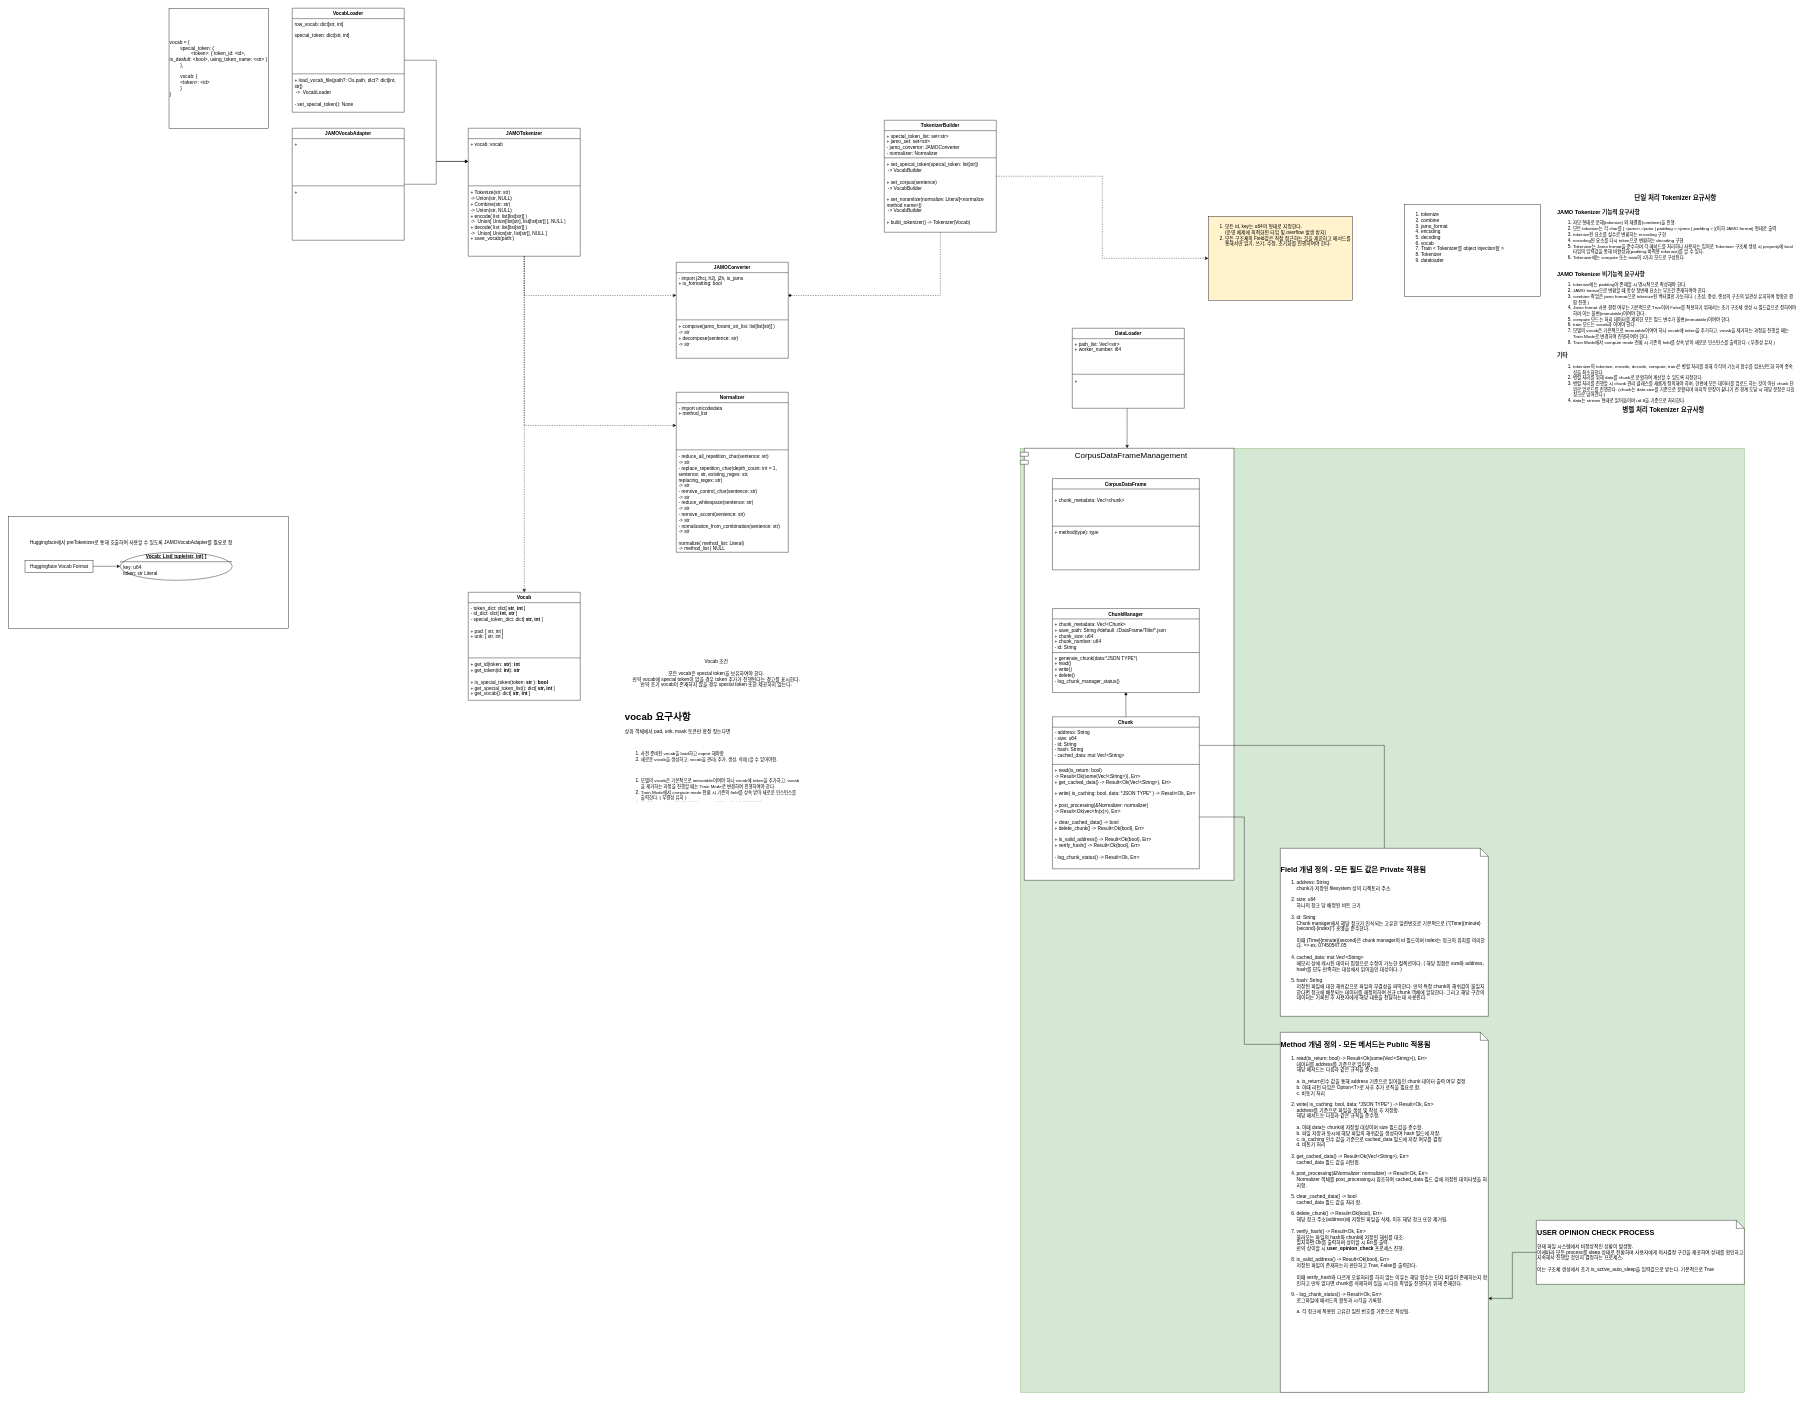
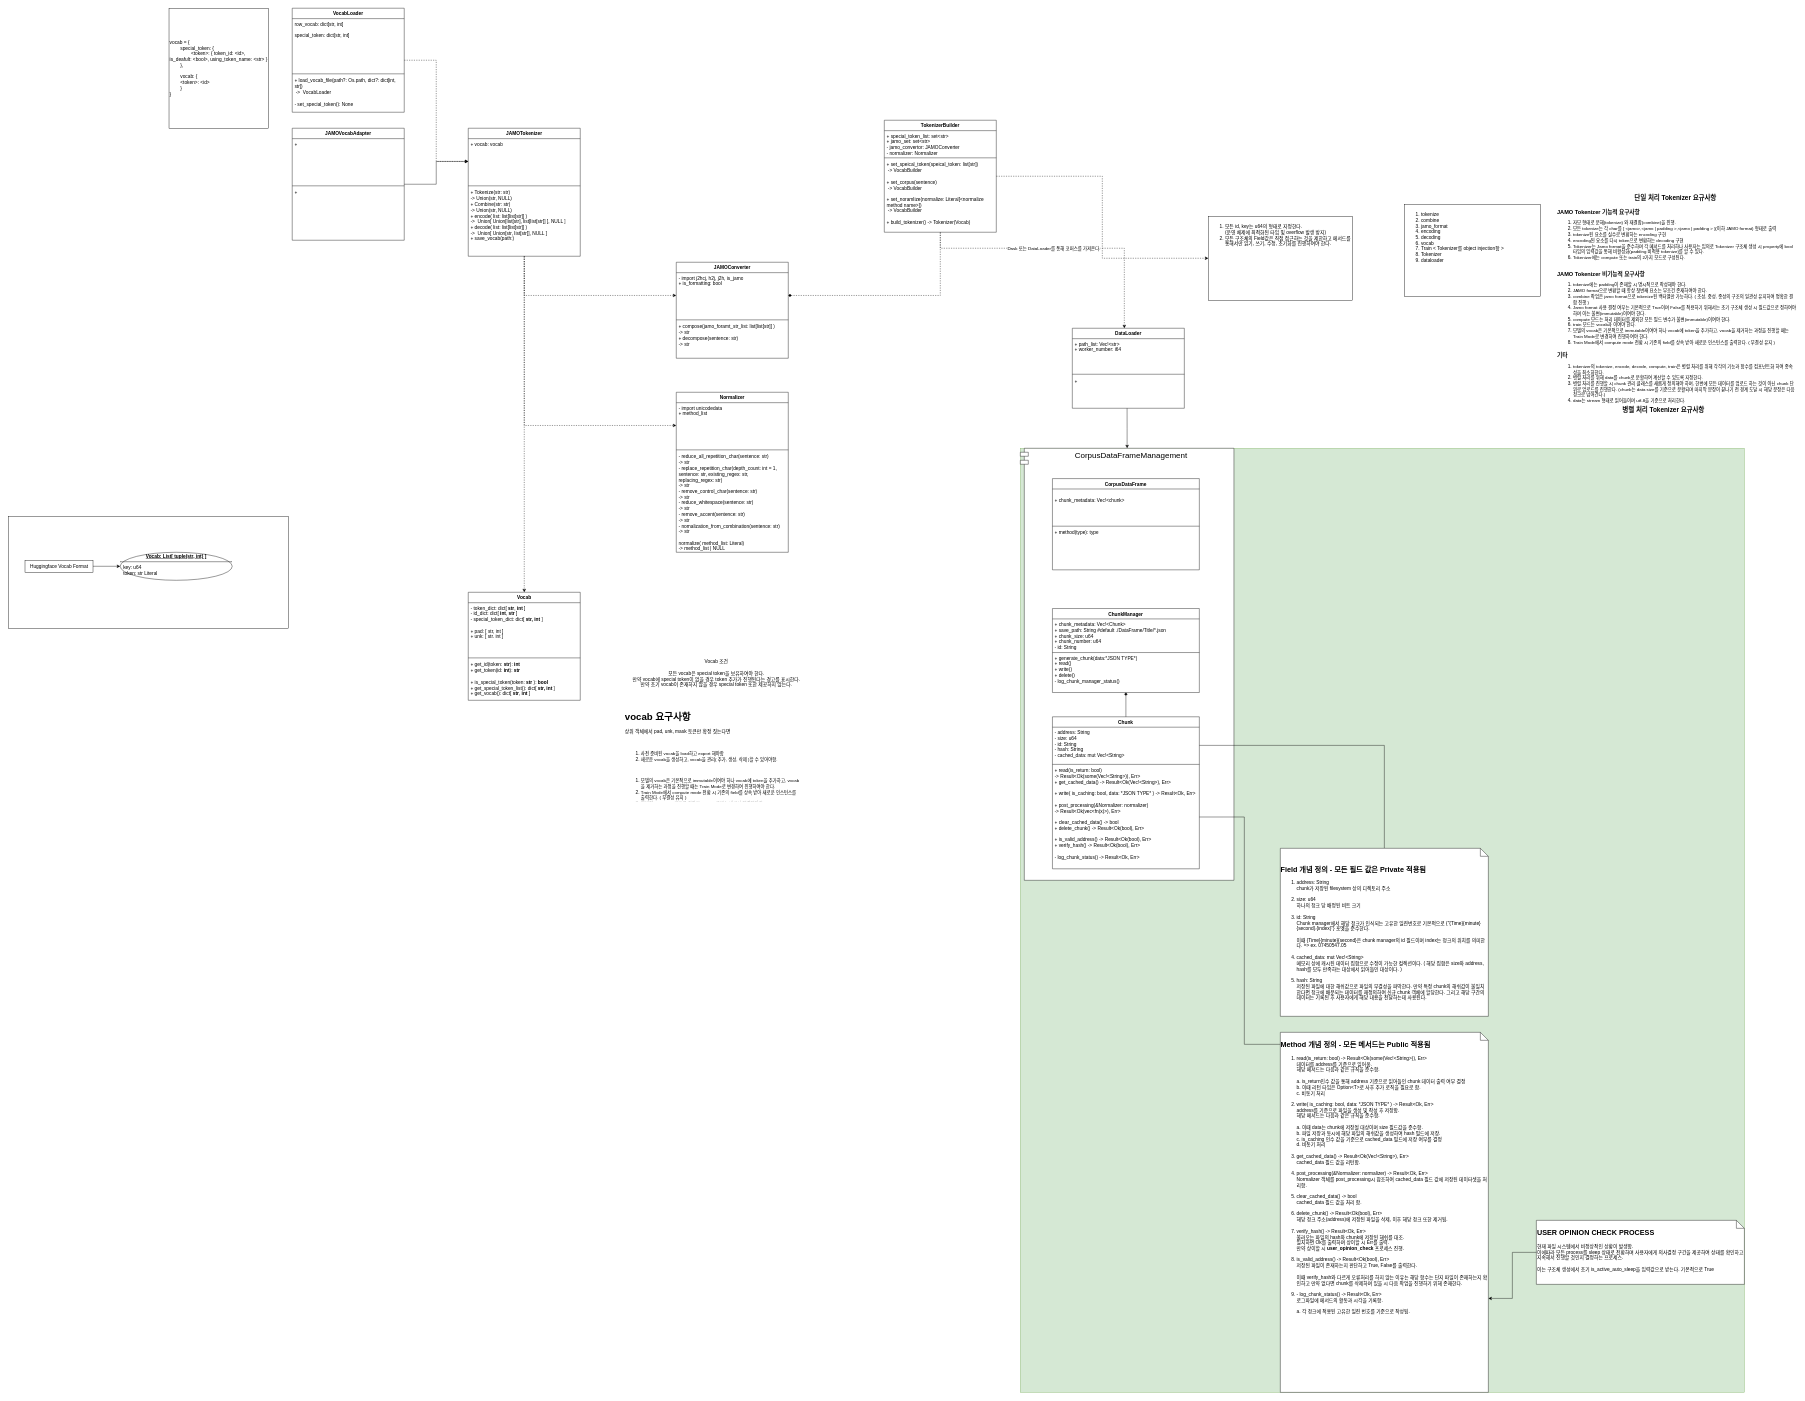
(436, 94) -> (436, 94)
none -> (1065, 248)
(1280, 258) -> (1280, 258)
(131, 542) -> none
